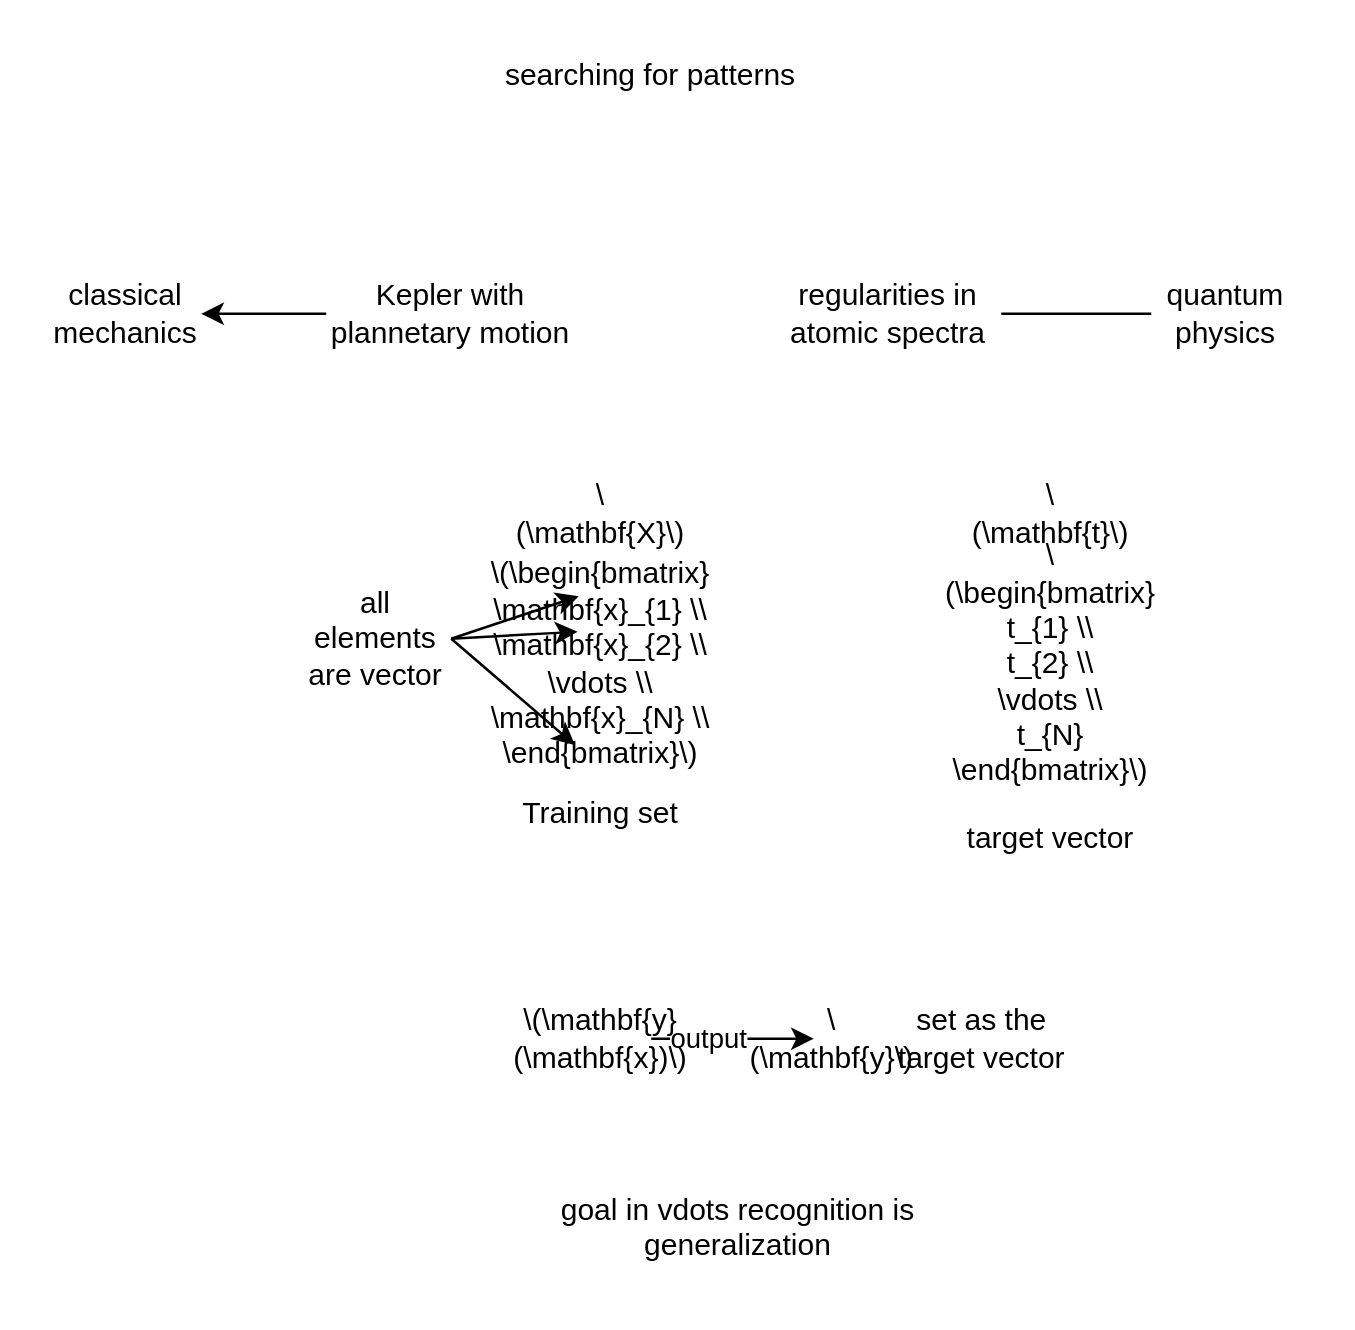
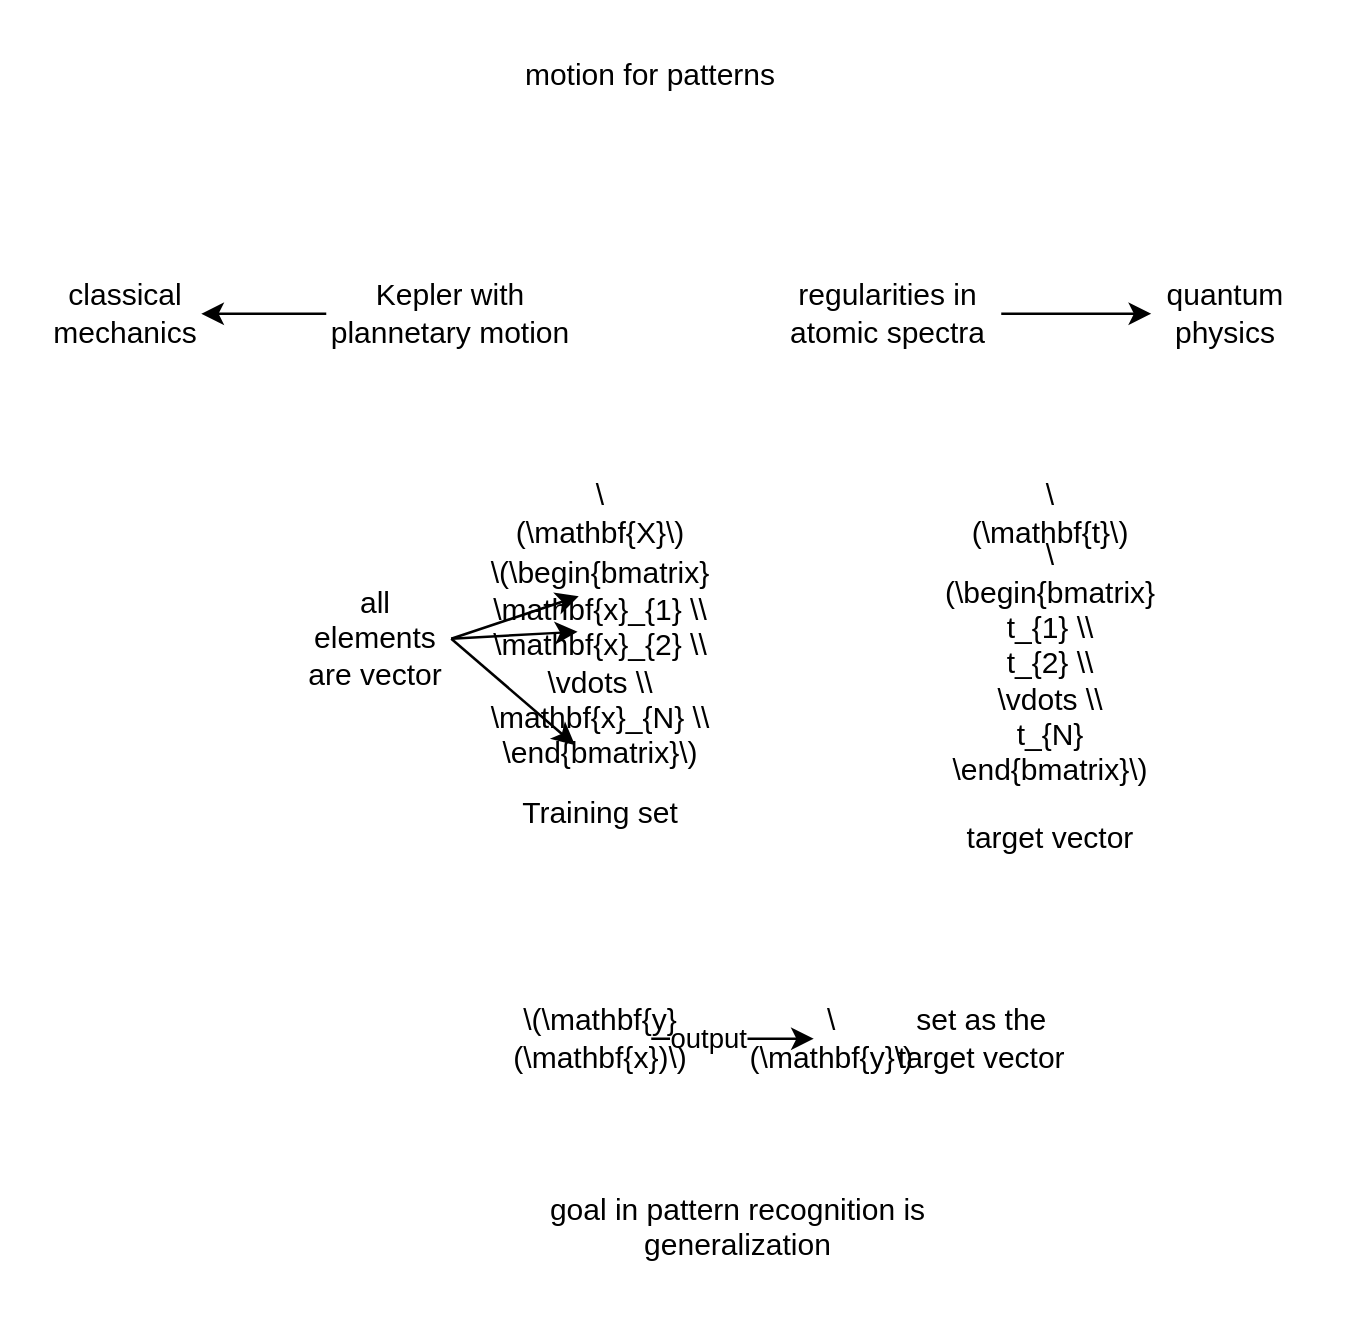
(651, 76) -> (651, 76)
(1141, 314) -> (1133, 314)
(739, 1230) -> (739, 1230)
